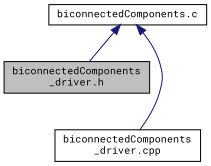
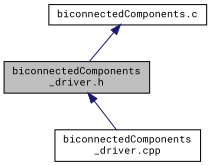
(162, 82) -> (105, 116)
